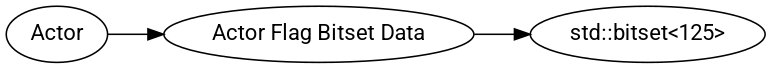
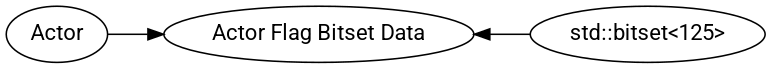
(494, 34) -> (510, 34)
